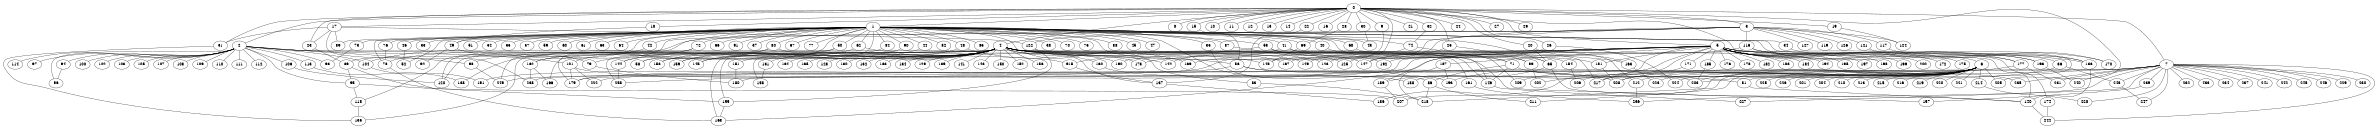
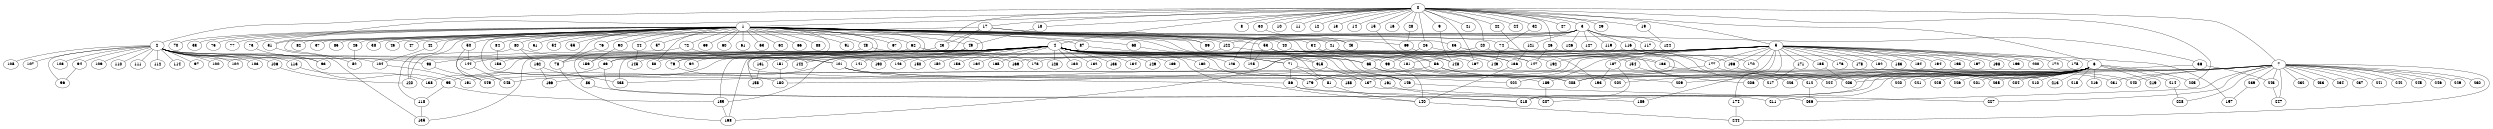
(766, 56) -> none
(618, 83) -> (507, 83)
